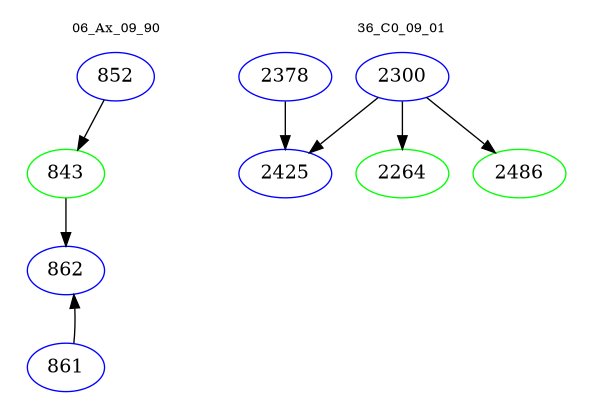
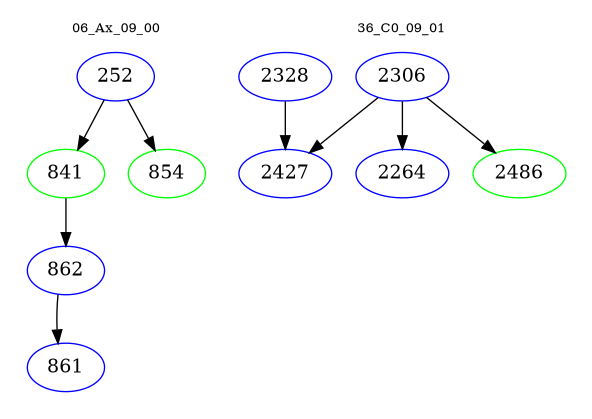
(116, 29) -> (116, 29)
(116, 77) -> (116, 77)
(285, 77) -> (285, 77)
(402, 77) -> (402, 77)
(66, 174) -> (66, 174)
none -> (167, 174)
(285, 174) -> (285, 174)
(402, 174) -> (402, 174)
(75, 326) -> (57, 312)
